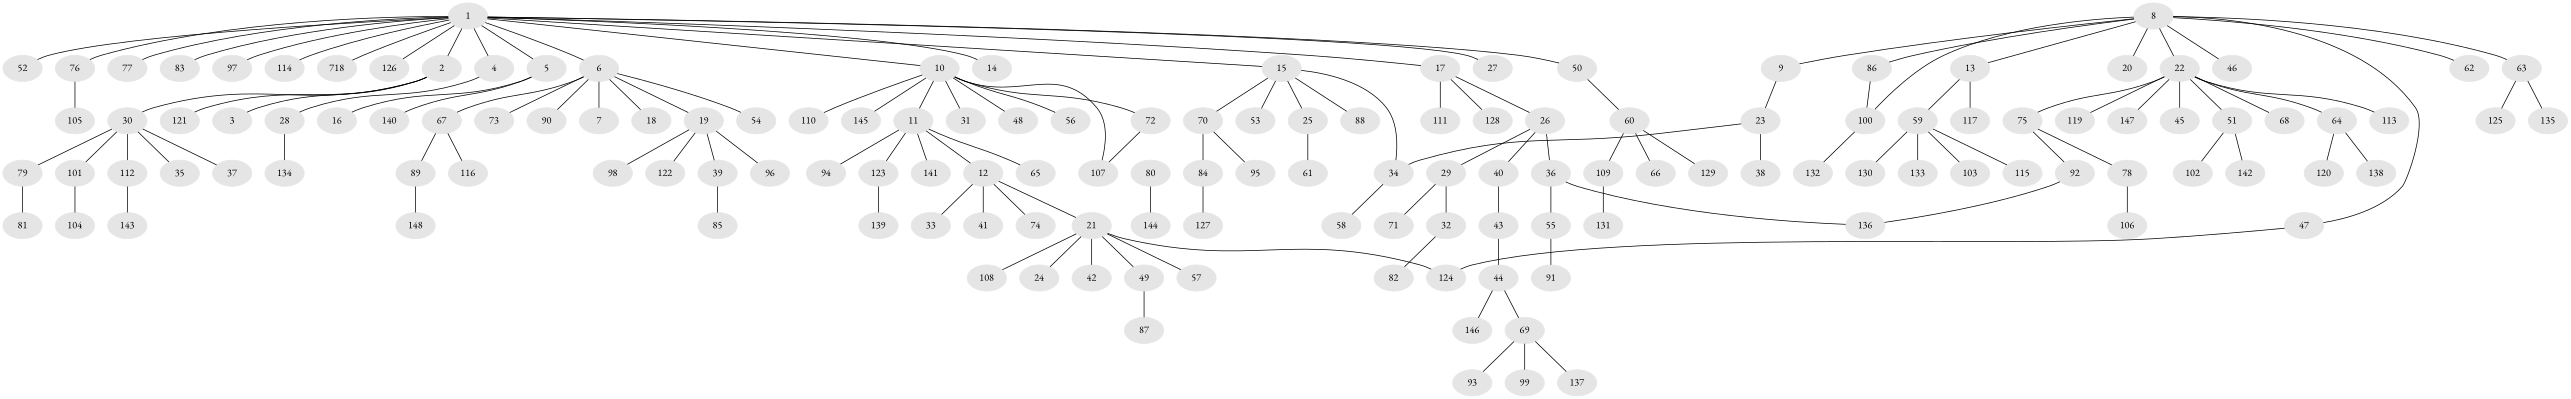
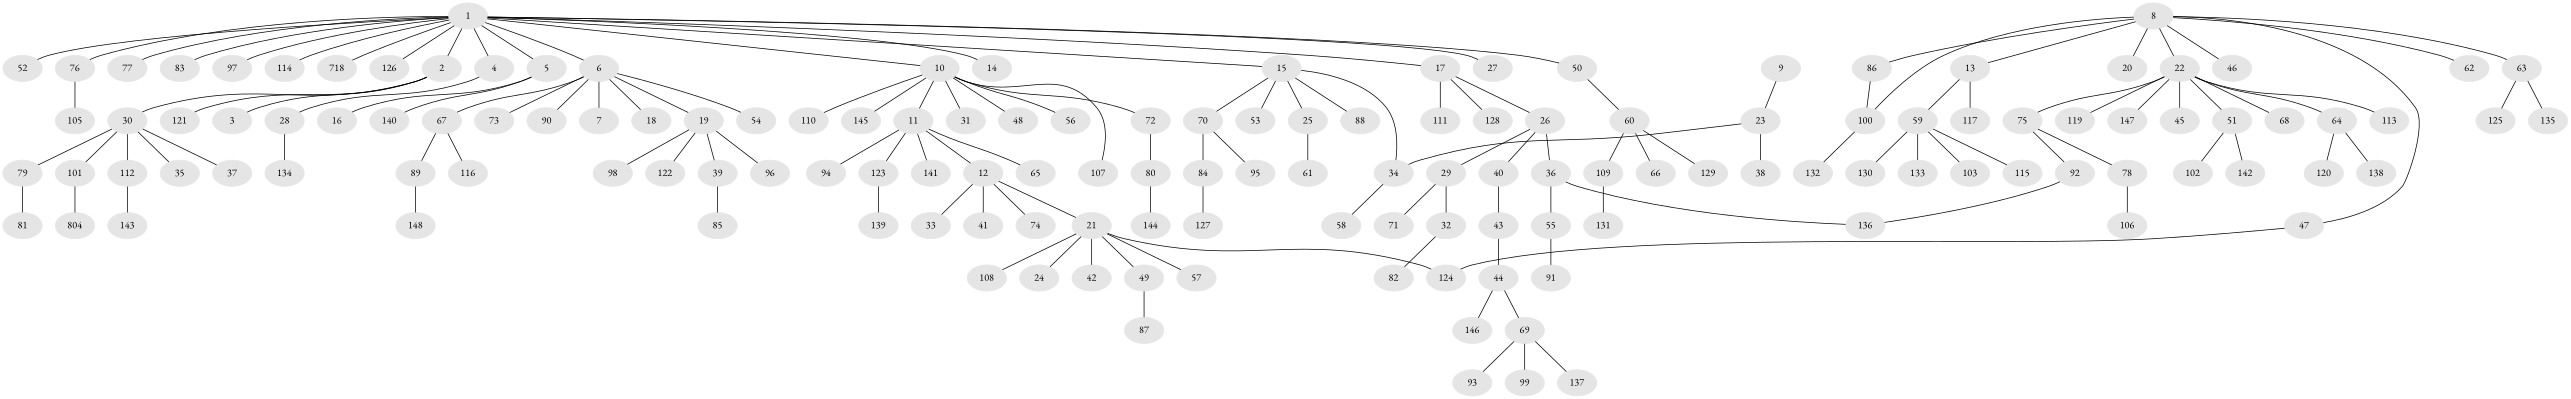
(1966, 38) -> none
(1124, 147) -> (1151, 147)
(75, 226) -> (75, 226)
